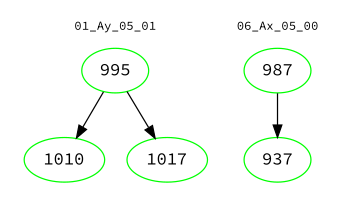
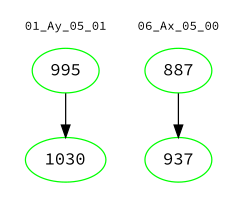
(278, 71) -> (178, 71)
(64, 160) -> (66, 160)
(167, 160) -> none
